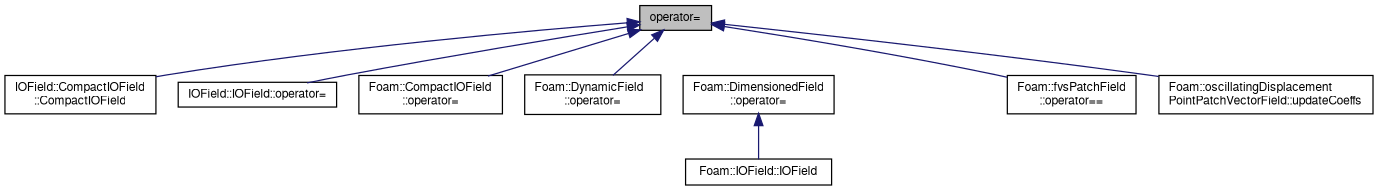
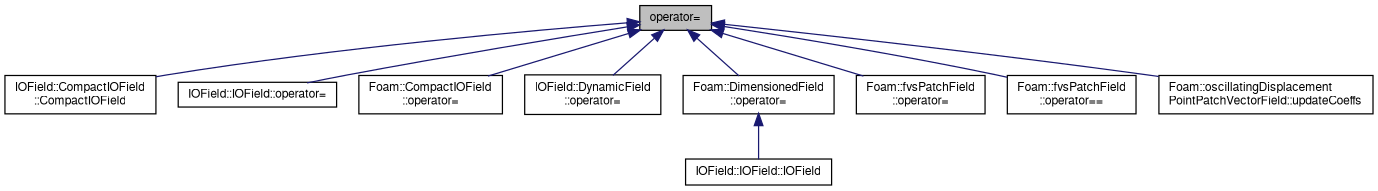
none -> (718, 57)
(593, 95) -> (593, 95)
none -> (921, 95)
(759, 172) -> (759, 172)
